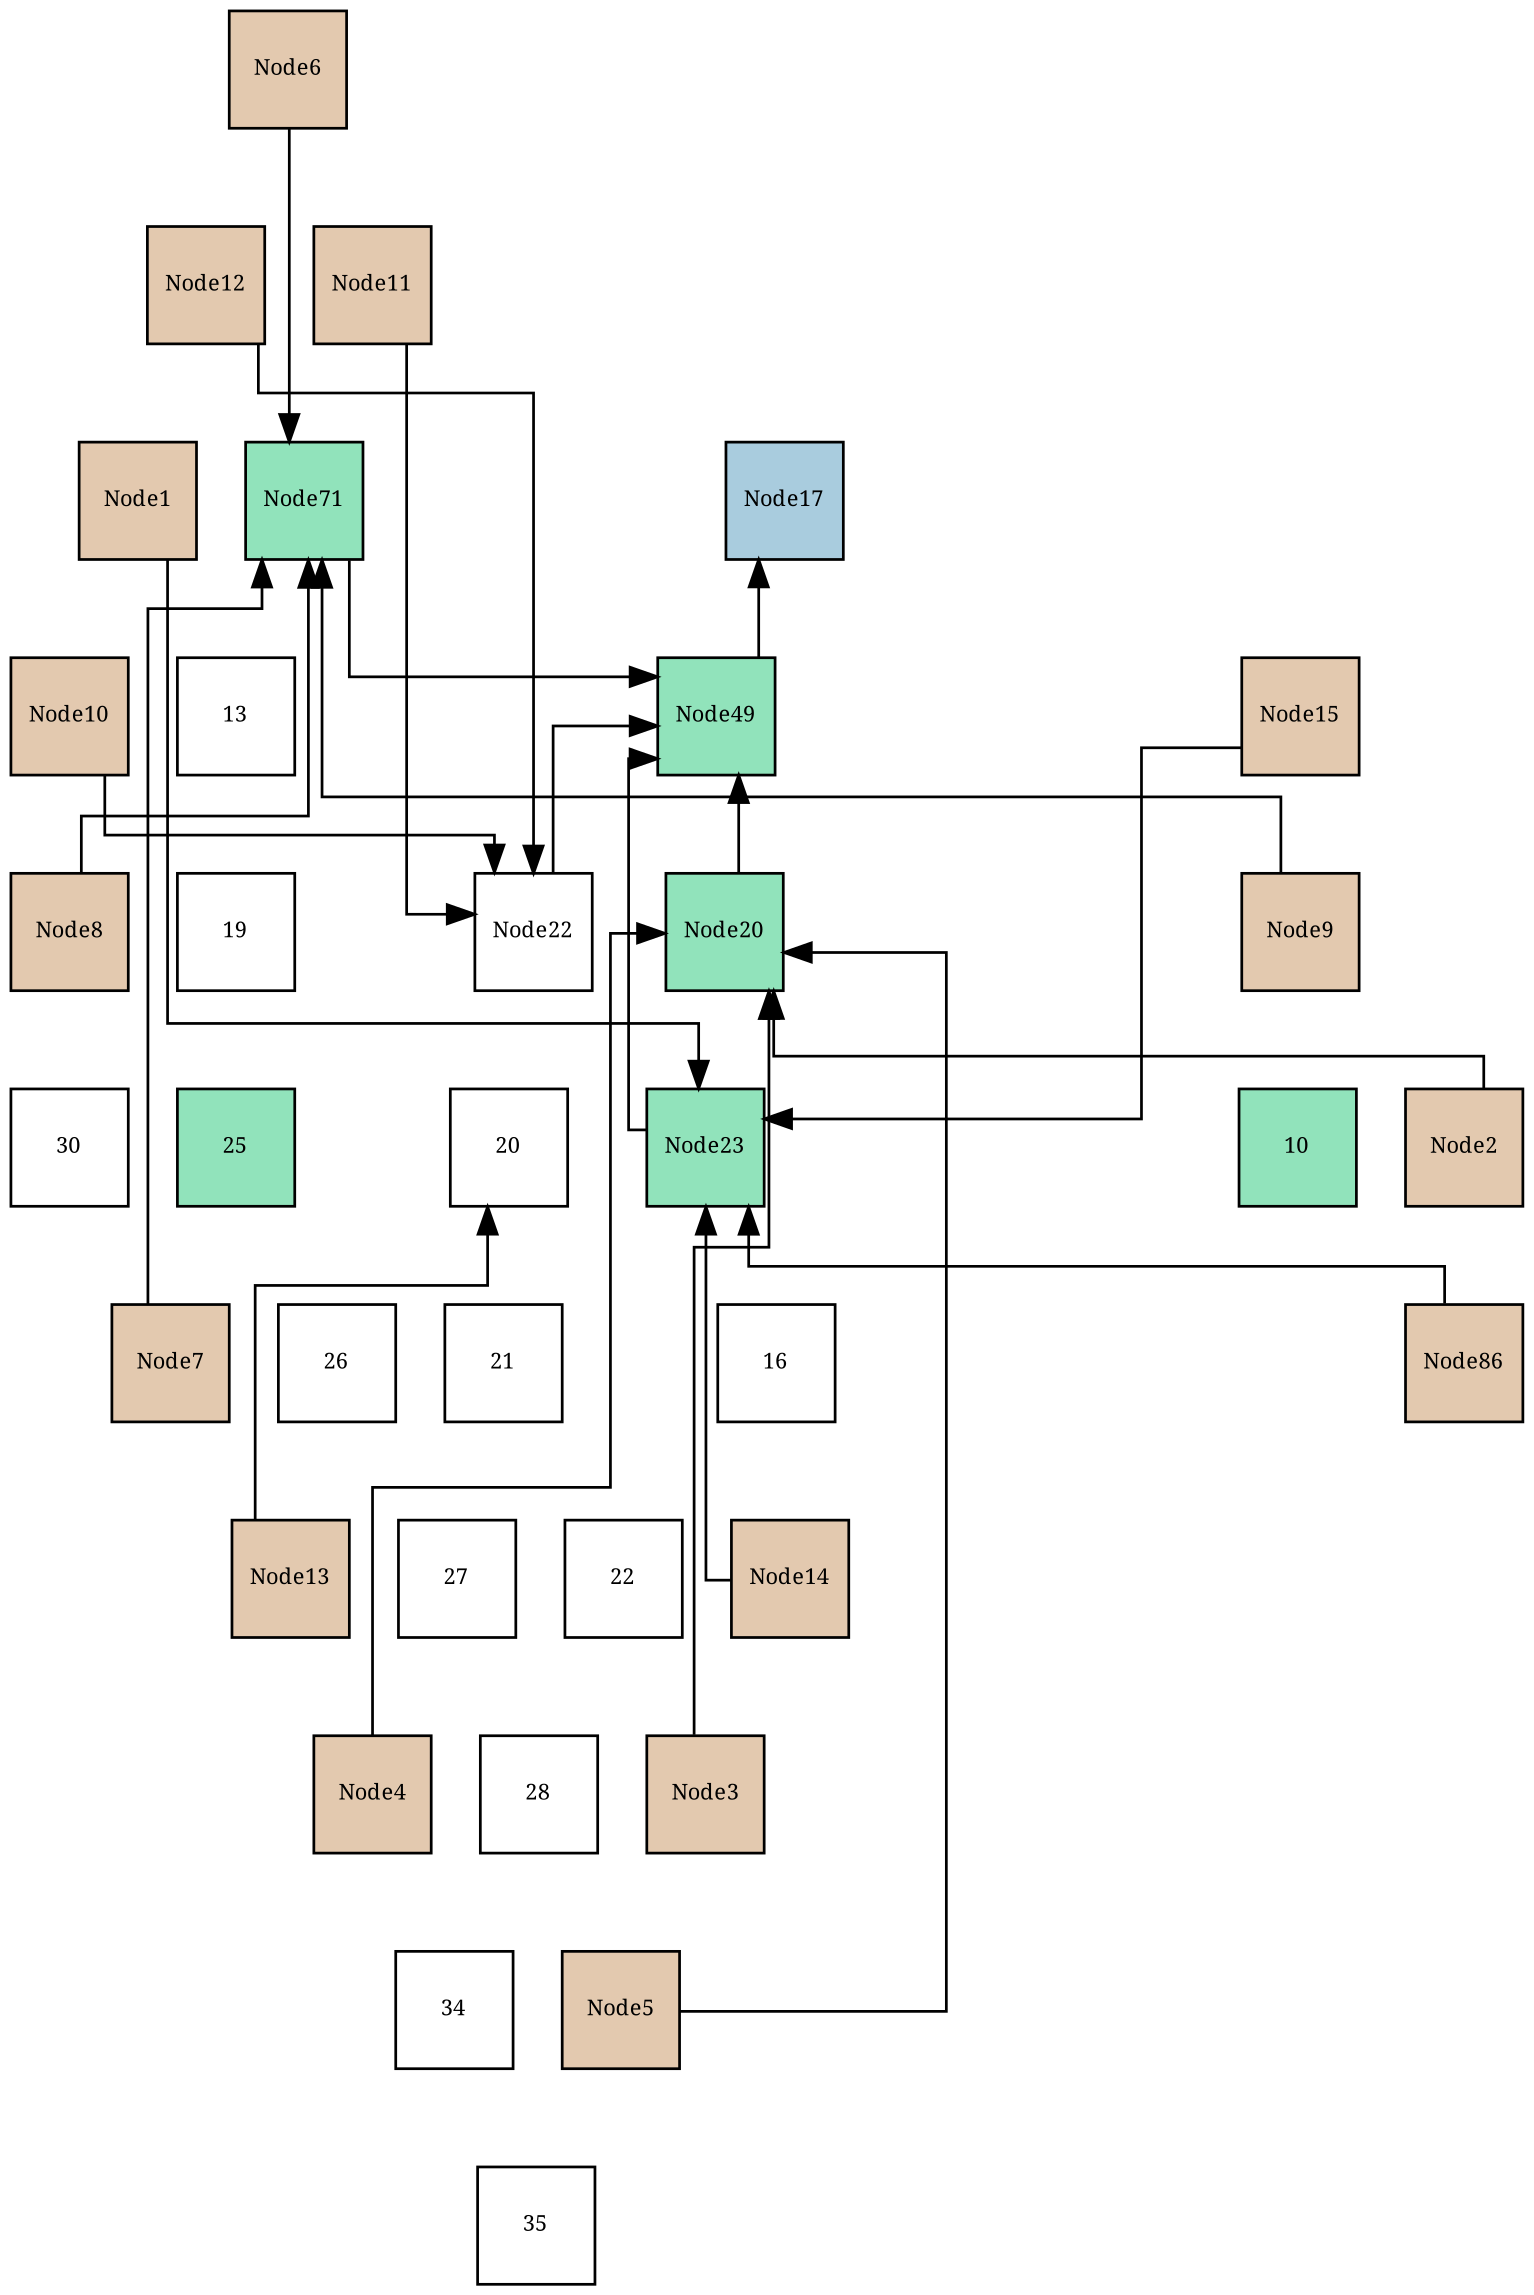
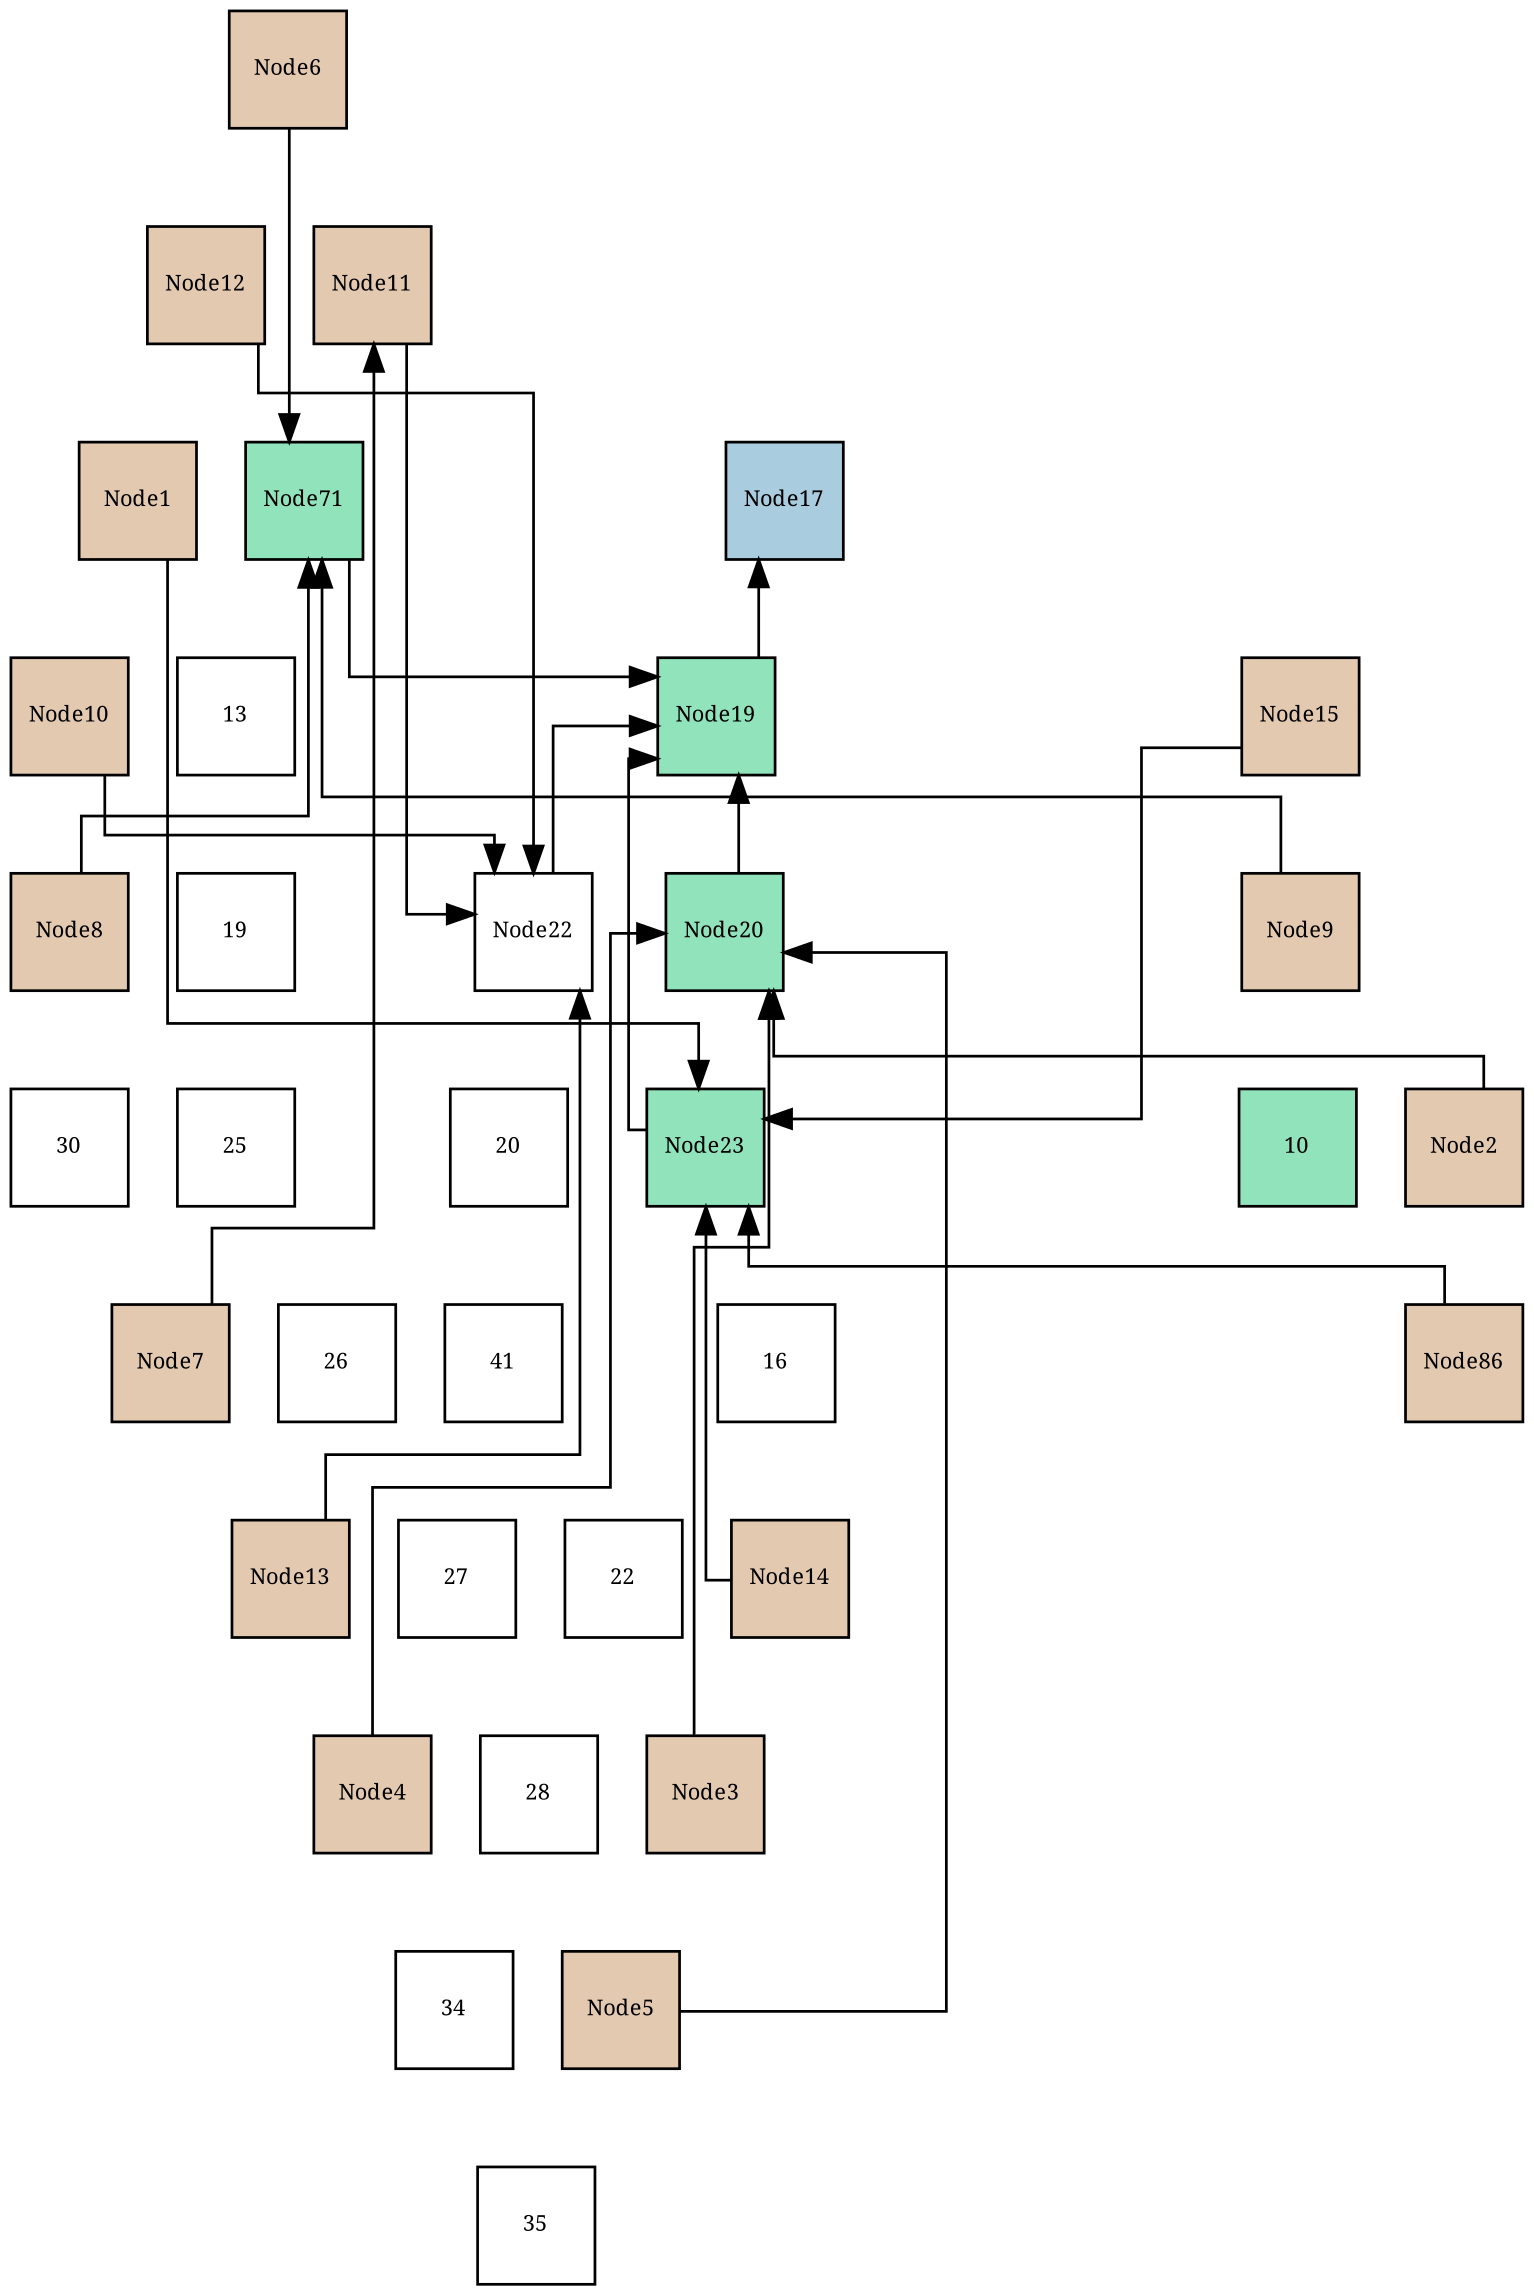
(716, 716) -> (716, 716)
(148, 888) -> (374, 919)
(236, 1148) -> (236, 1148)
(293, 1285) -> (580, 1377)
(504, 1363) -> (504, 1363)
